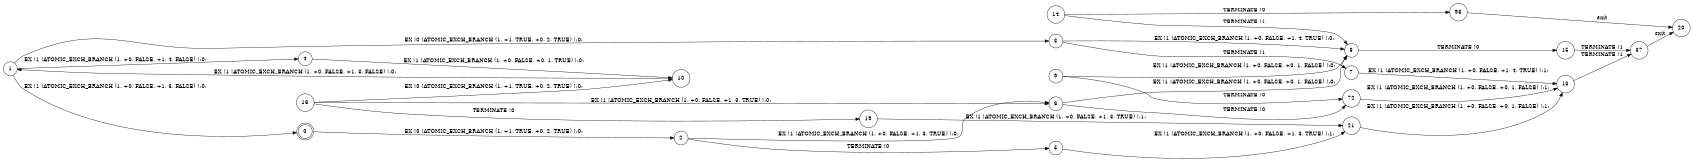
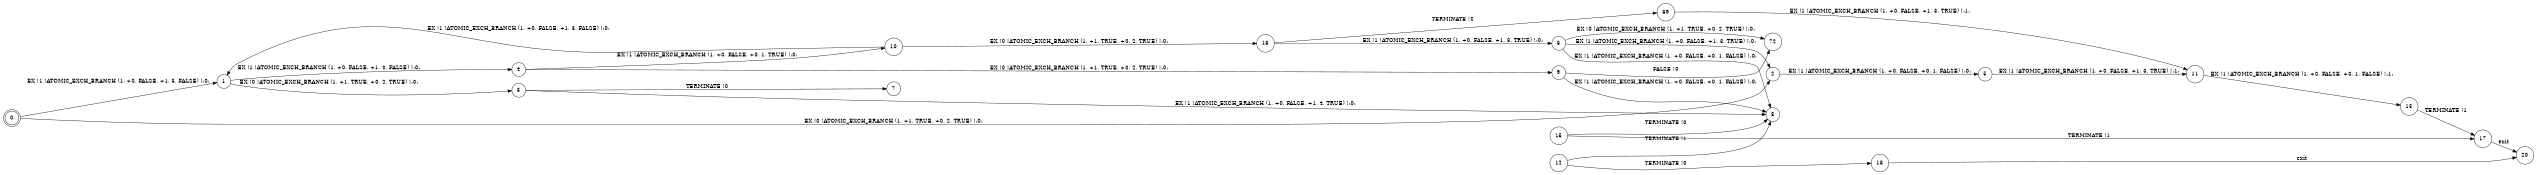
(1458, 12) -> (1880, 163)
(1056, 15) -> (1559, 163)
(1456, 50) -> (1667, 134)
(1639, 50) -> (2483, 139)
(1244, 53) -> (707, 87)
none -> (1037, 71)
(1456, 78) -> none
(492, 94) -> (1078, 45)
(1244, 95) -> (1666, 69)
(1457, 101) -> none
(1244, 110) -> (1666, 29)
(869, 119) -> (1666, 12)
(1351, 126) -> (2195, 74)
(146, 131) -> (117, 100)
(875, 141) -> (1670, 45)
(869, 147) -> (1880, 71)
